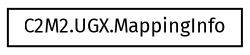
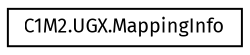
(125, 28) -> (125, 28)
